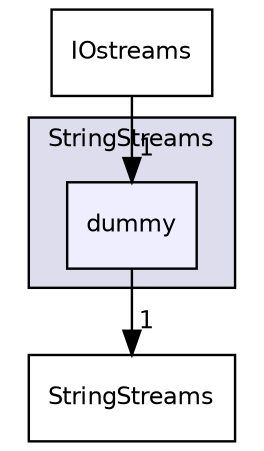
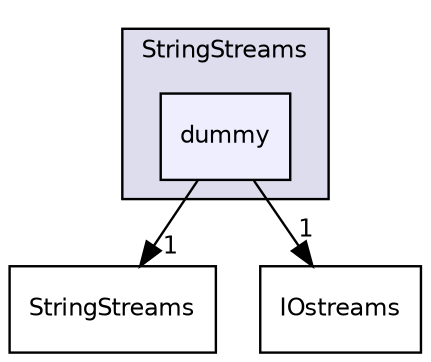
(132, 132) -> (277, 215)
